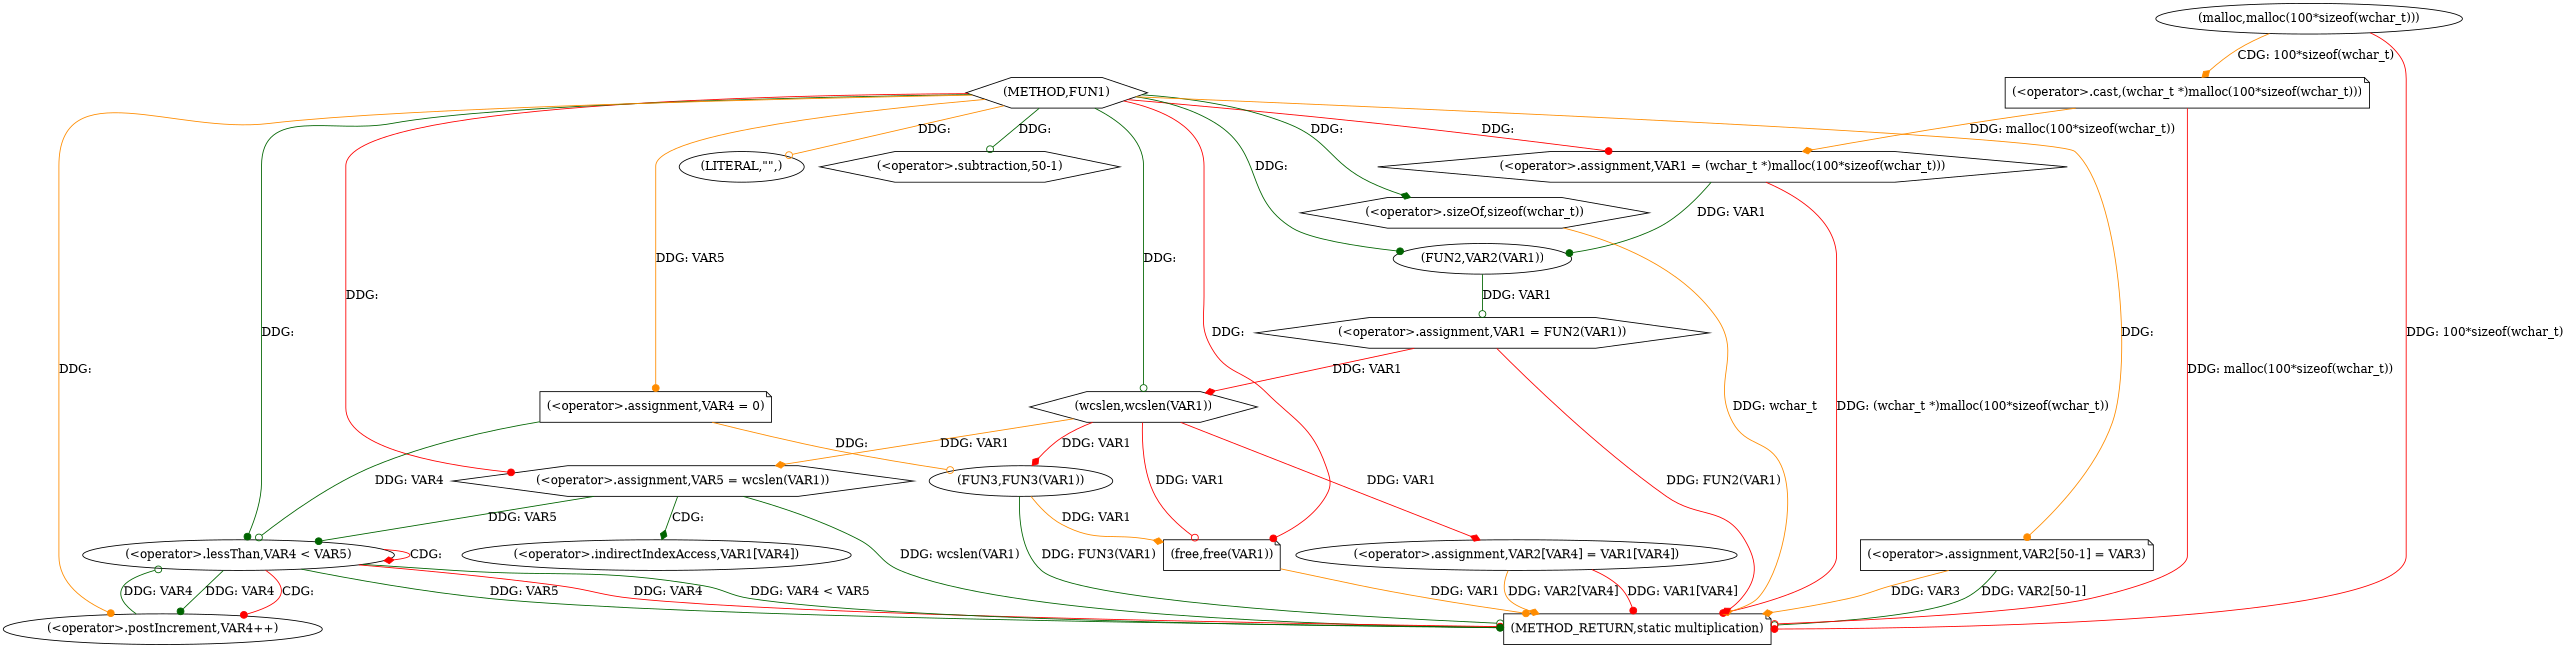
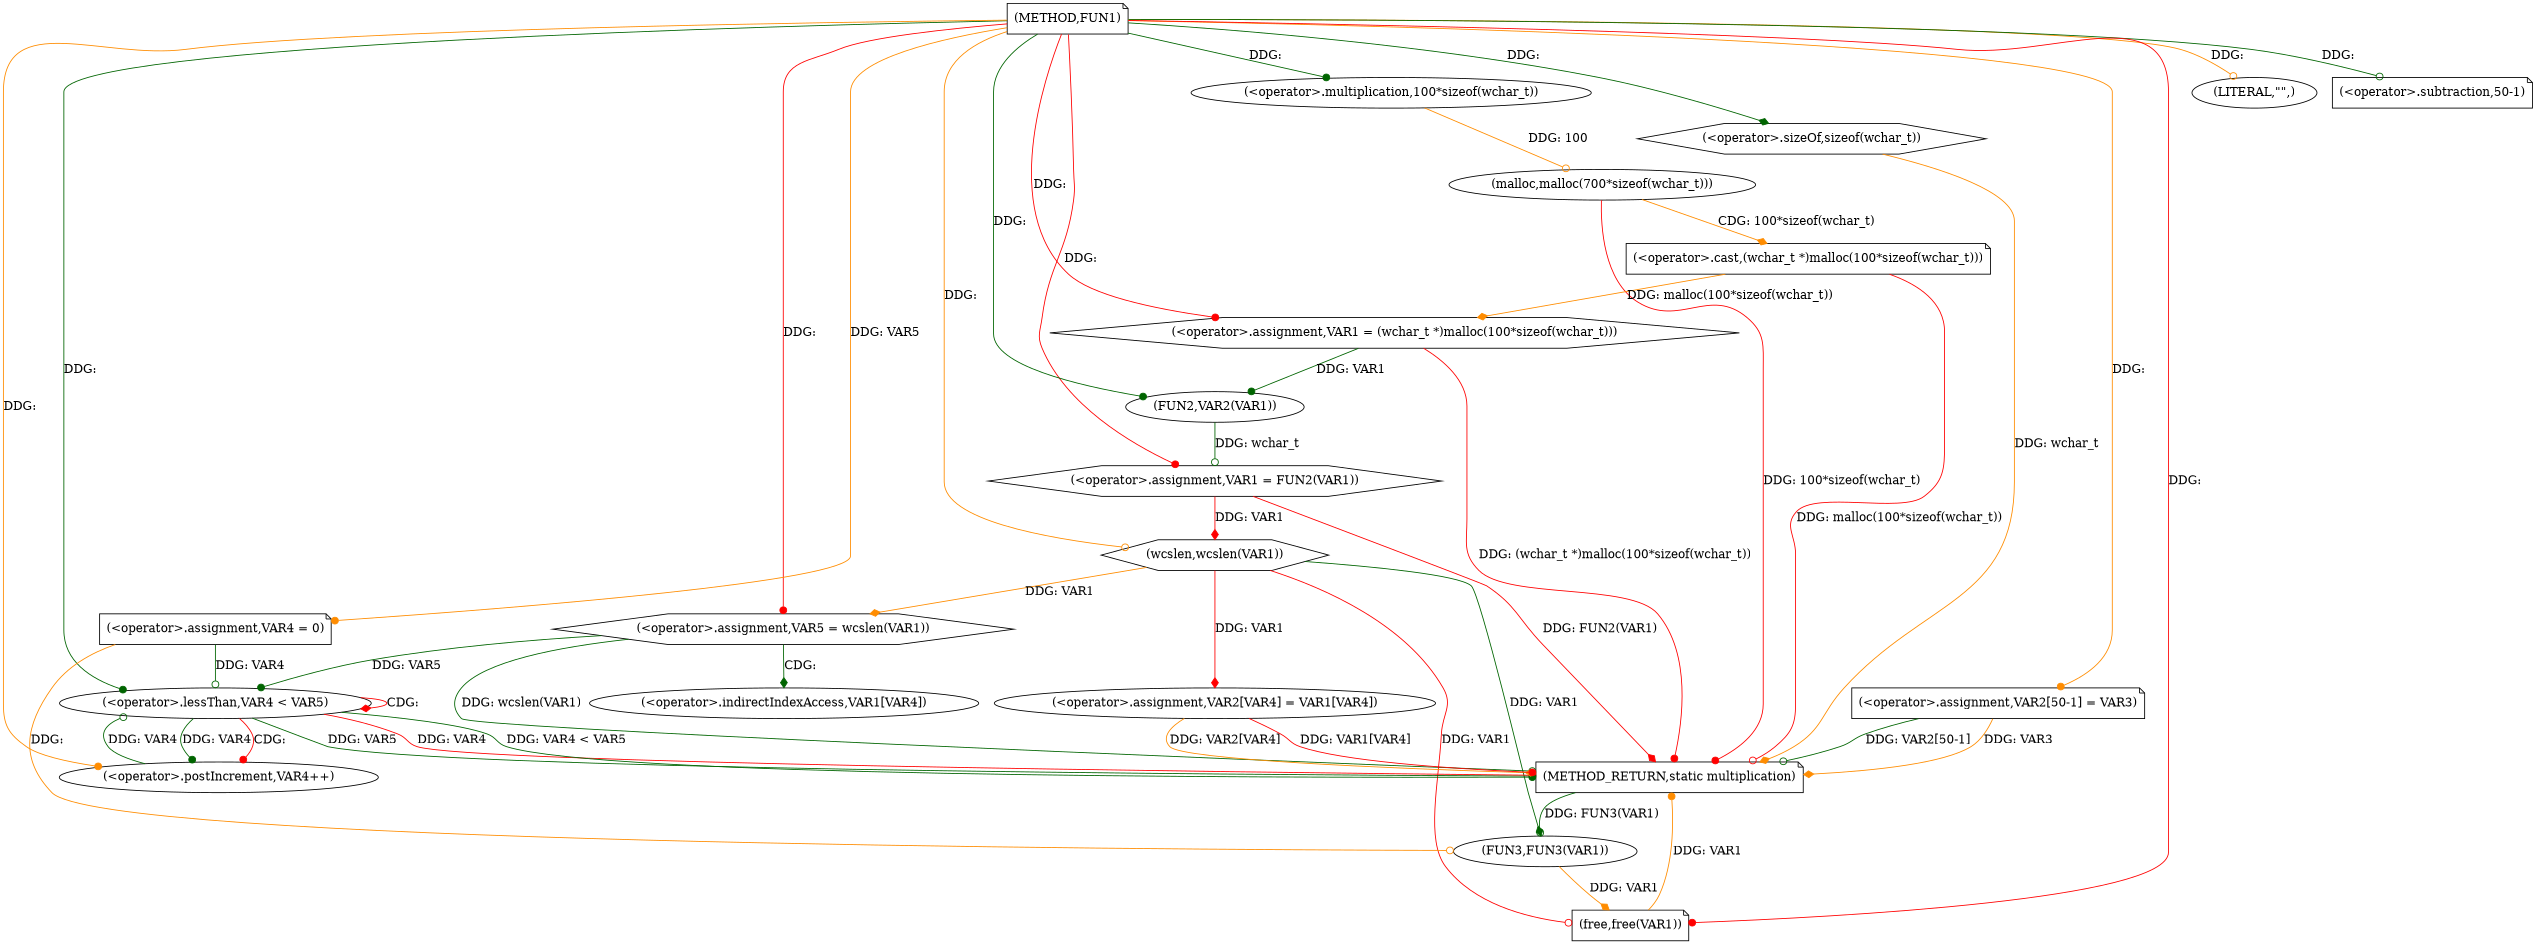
(2309, 19) -> (1602, 185)
(1057, 93) -> (1068, 19)
none -> (1391, 93)
(970, 167) -> (2432, 93)
(1144, 235) -> (944, 339)
none -> (1051, 279)
(1517, 296) -> (1258, 444)
(1063, 437) -> (1485, 624)
(1227, 606) -> (1549, 804)
